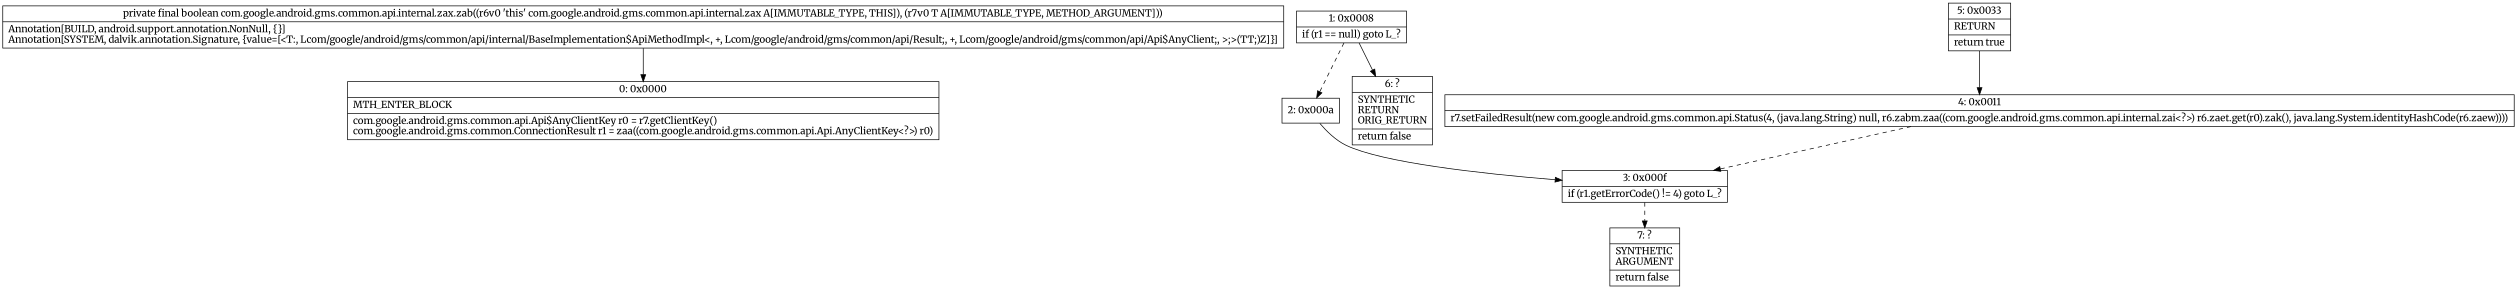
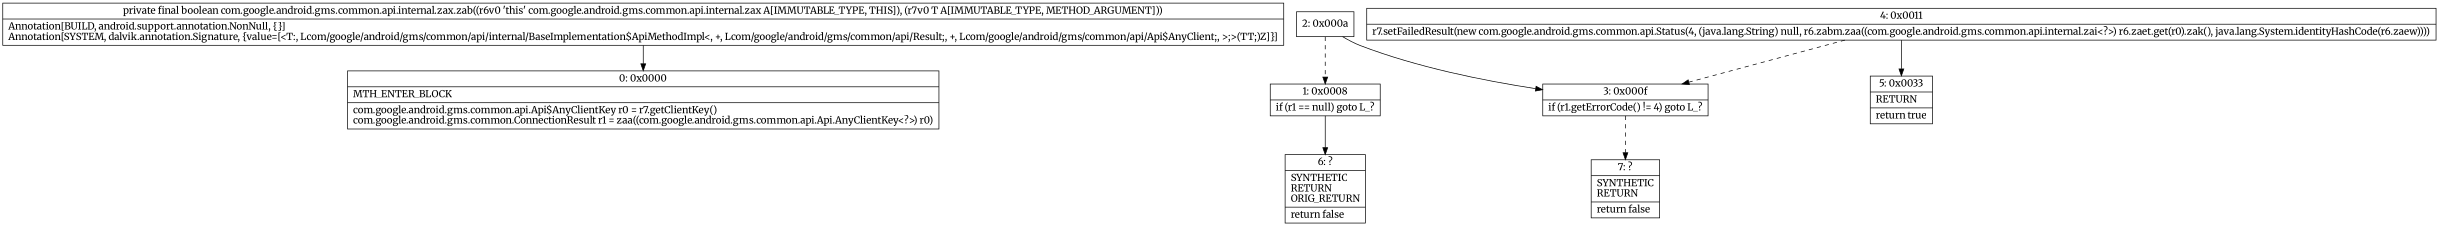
(1332, 67) -> (1325, 57)
(1980, 69) -> (1901, 54)
(1645, 262) -> (1617, 194)
